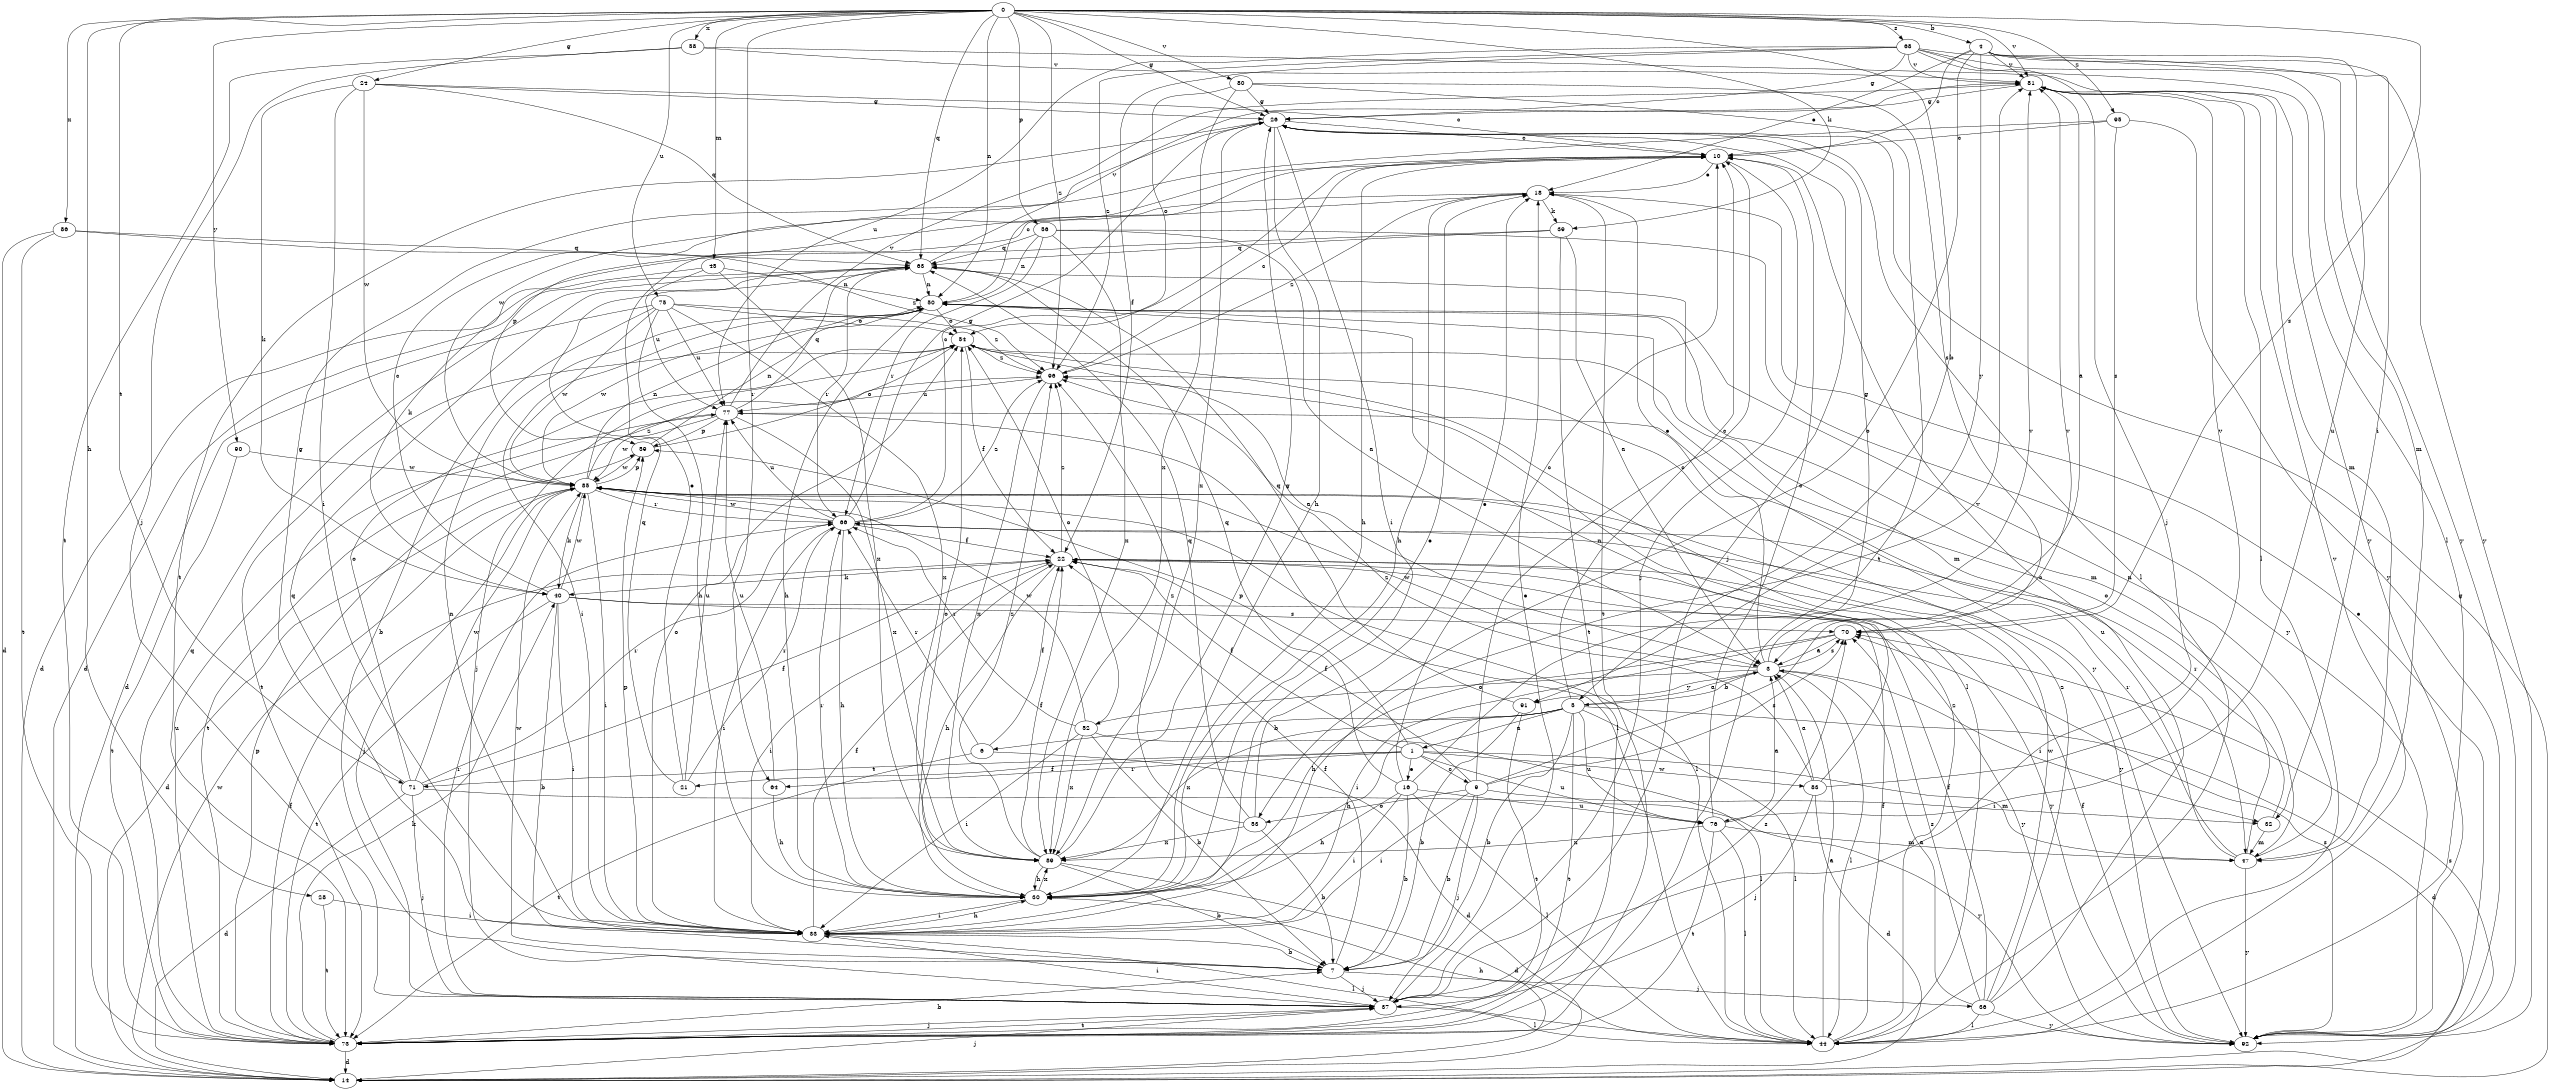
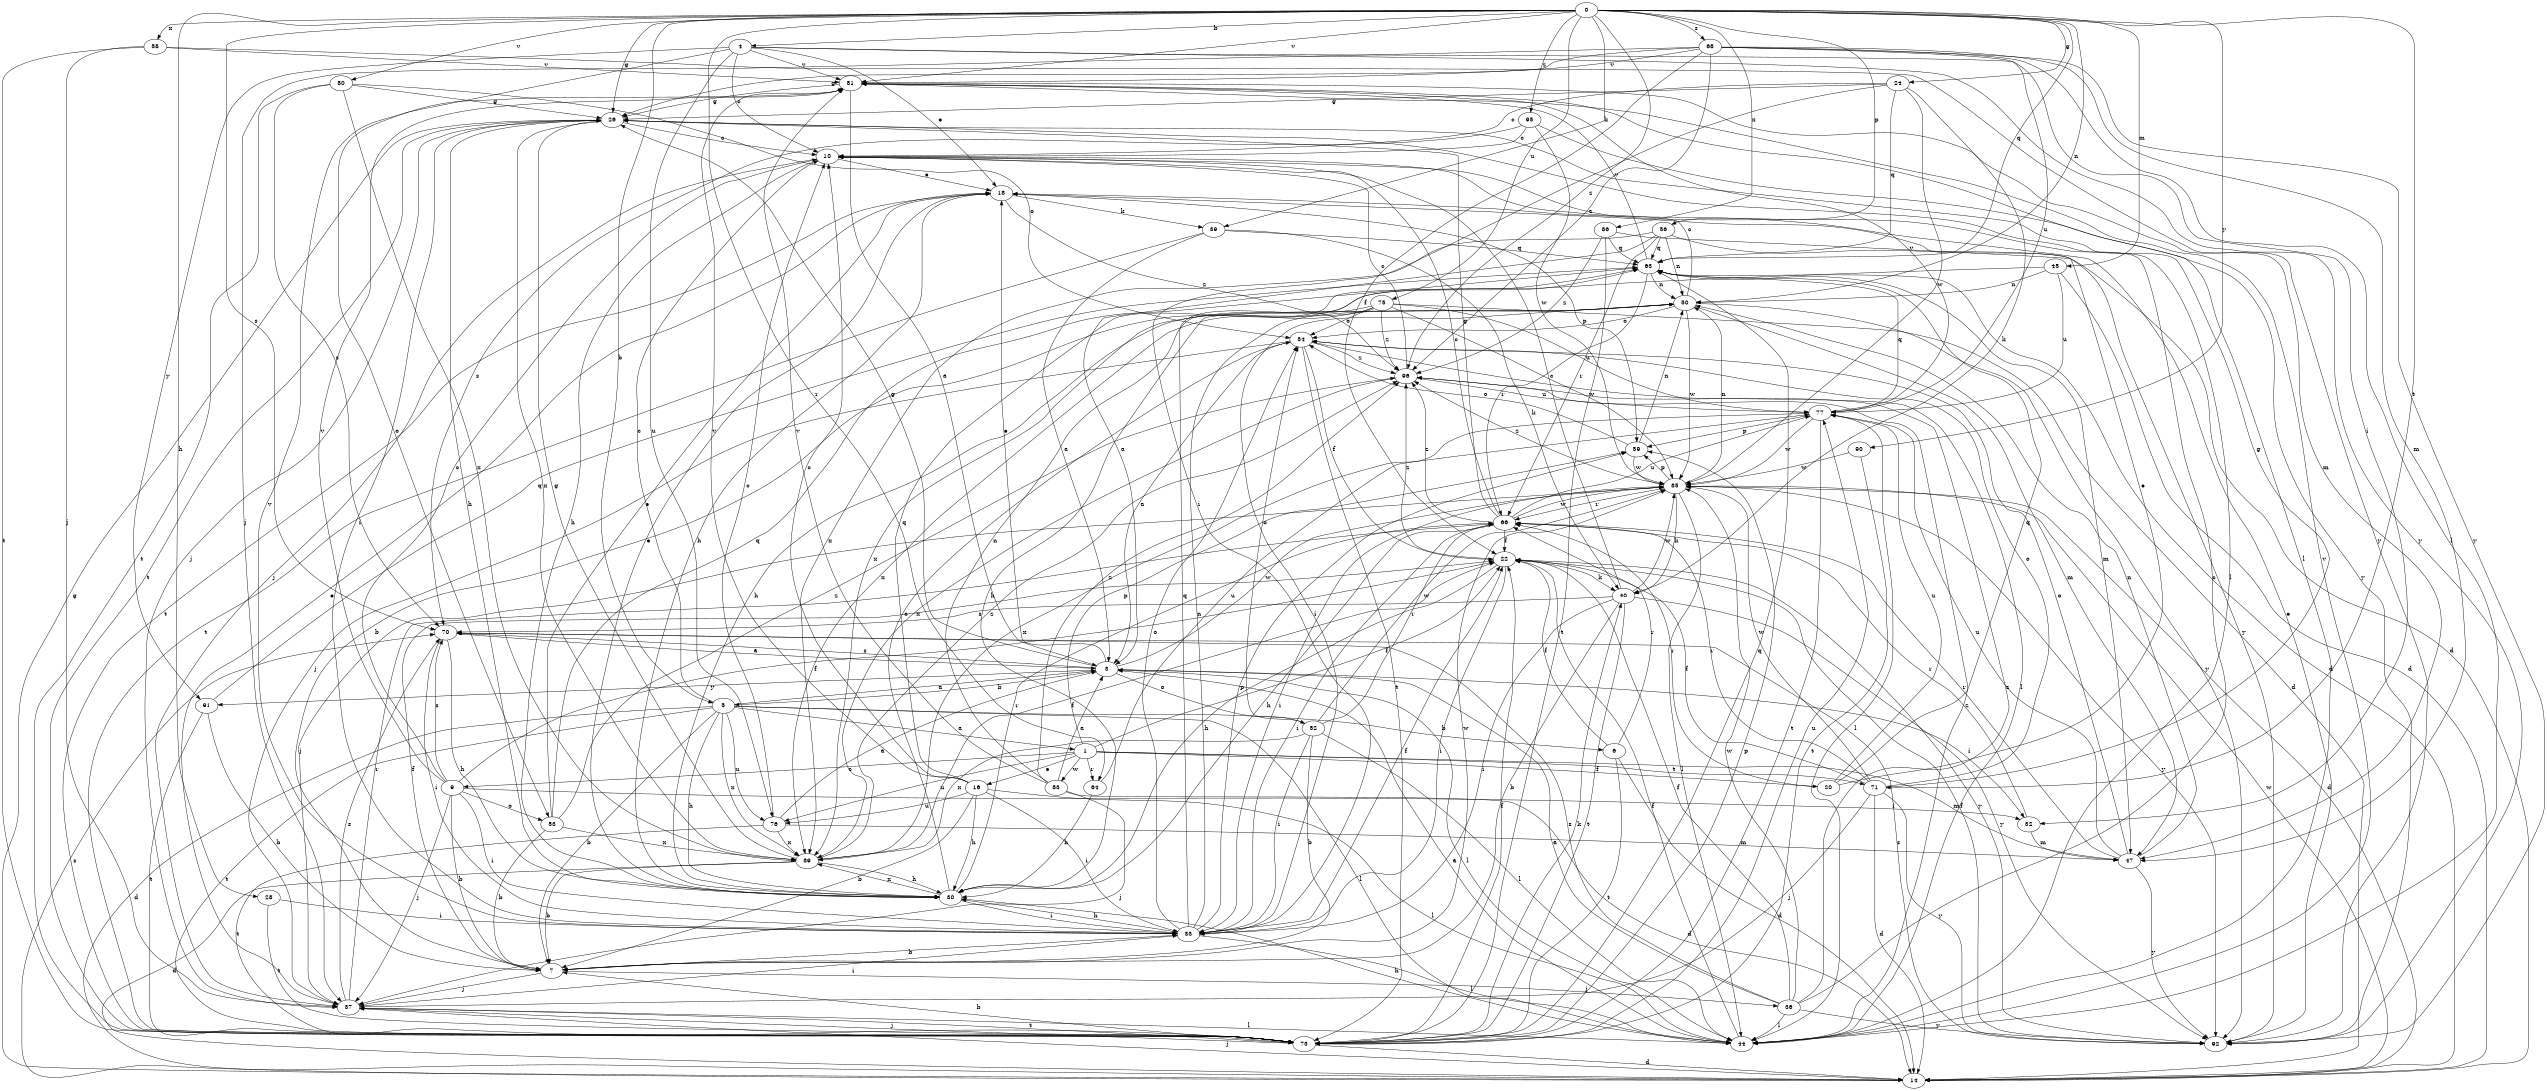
(684, 788) -> (1829, 788)
(1744, 956) -> none
